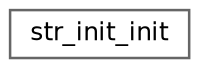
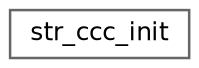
(100, 34) -> (100, 34)
